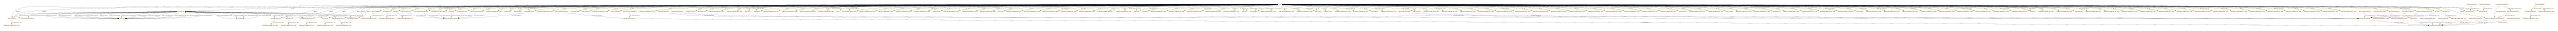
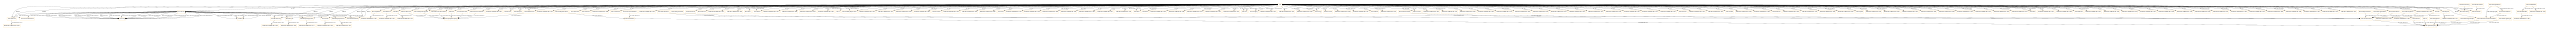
(2428, 19) -> (2425, 19)
